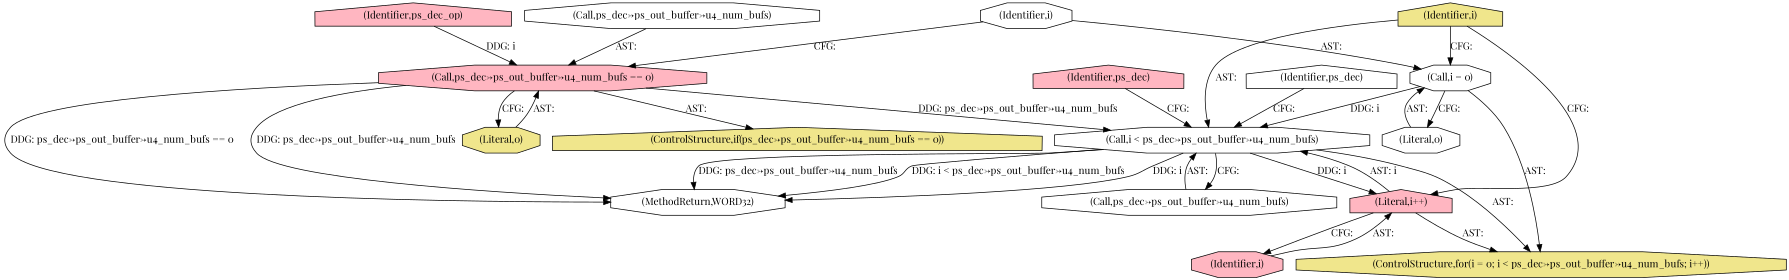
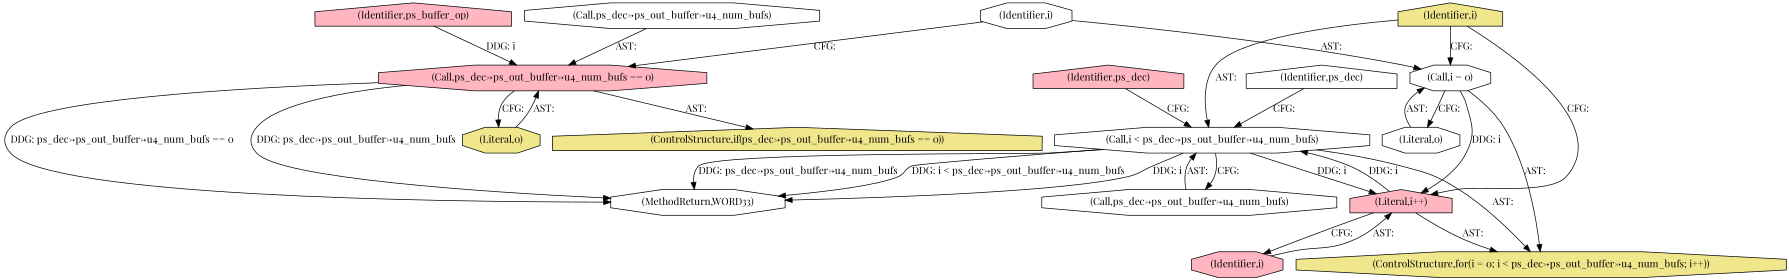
(413, 16) -> (413, 16)
(1344, 106) -> (1468, 148)
(875, 109) -> none
(1383, 171) -> (1383, 171)
(698, 202) -> (698, 202)
